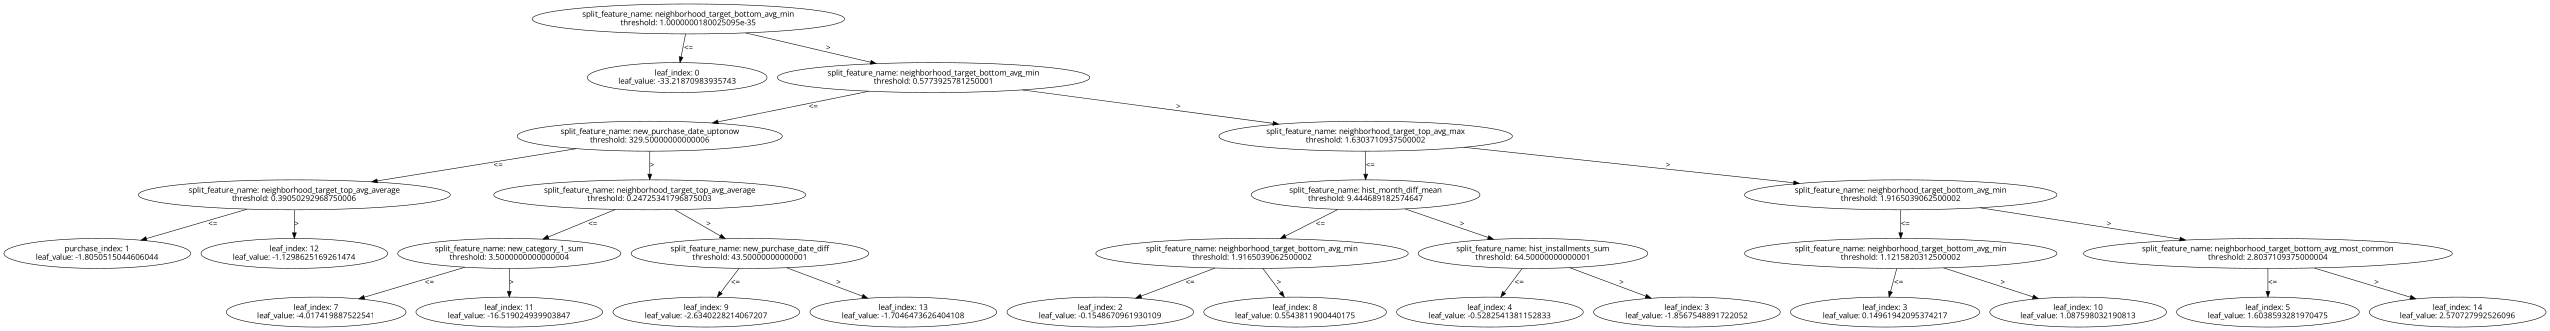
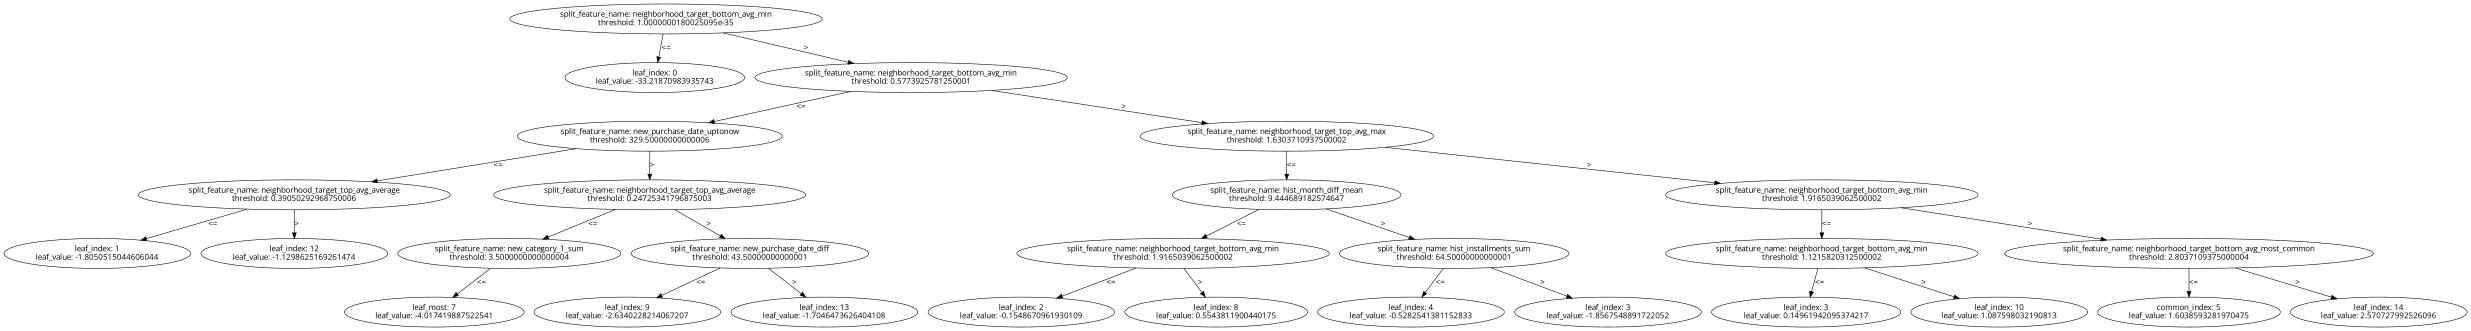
(97, 253) -> (97, 253)
(316, 312) -> (434, 312)
(509, 312) -> none
(2268, 312) -> (2189, 312)
